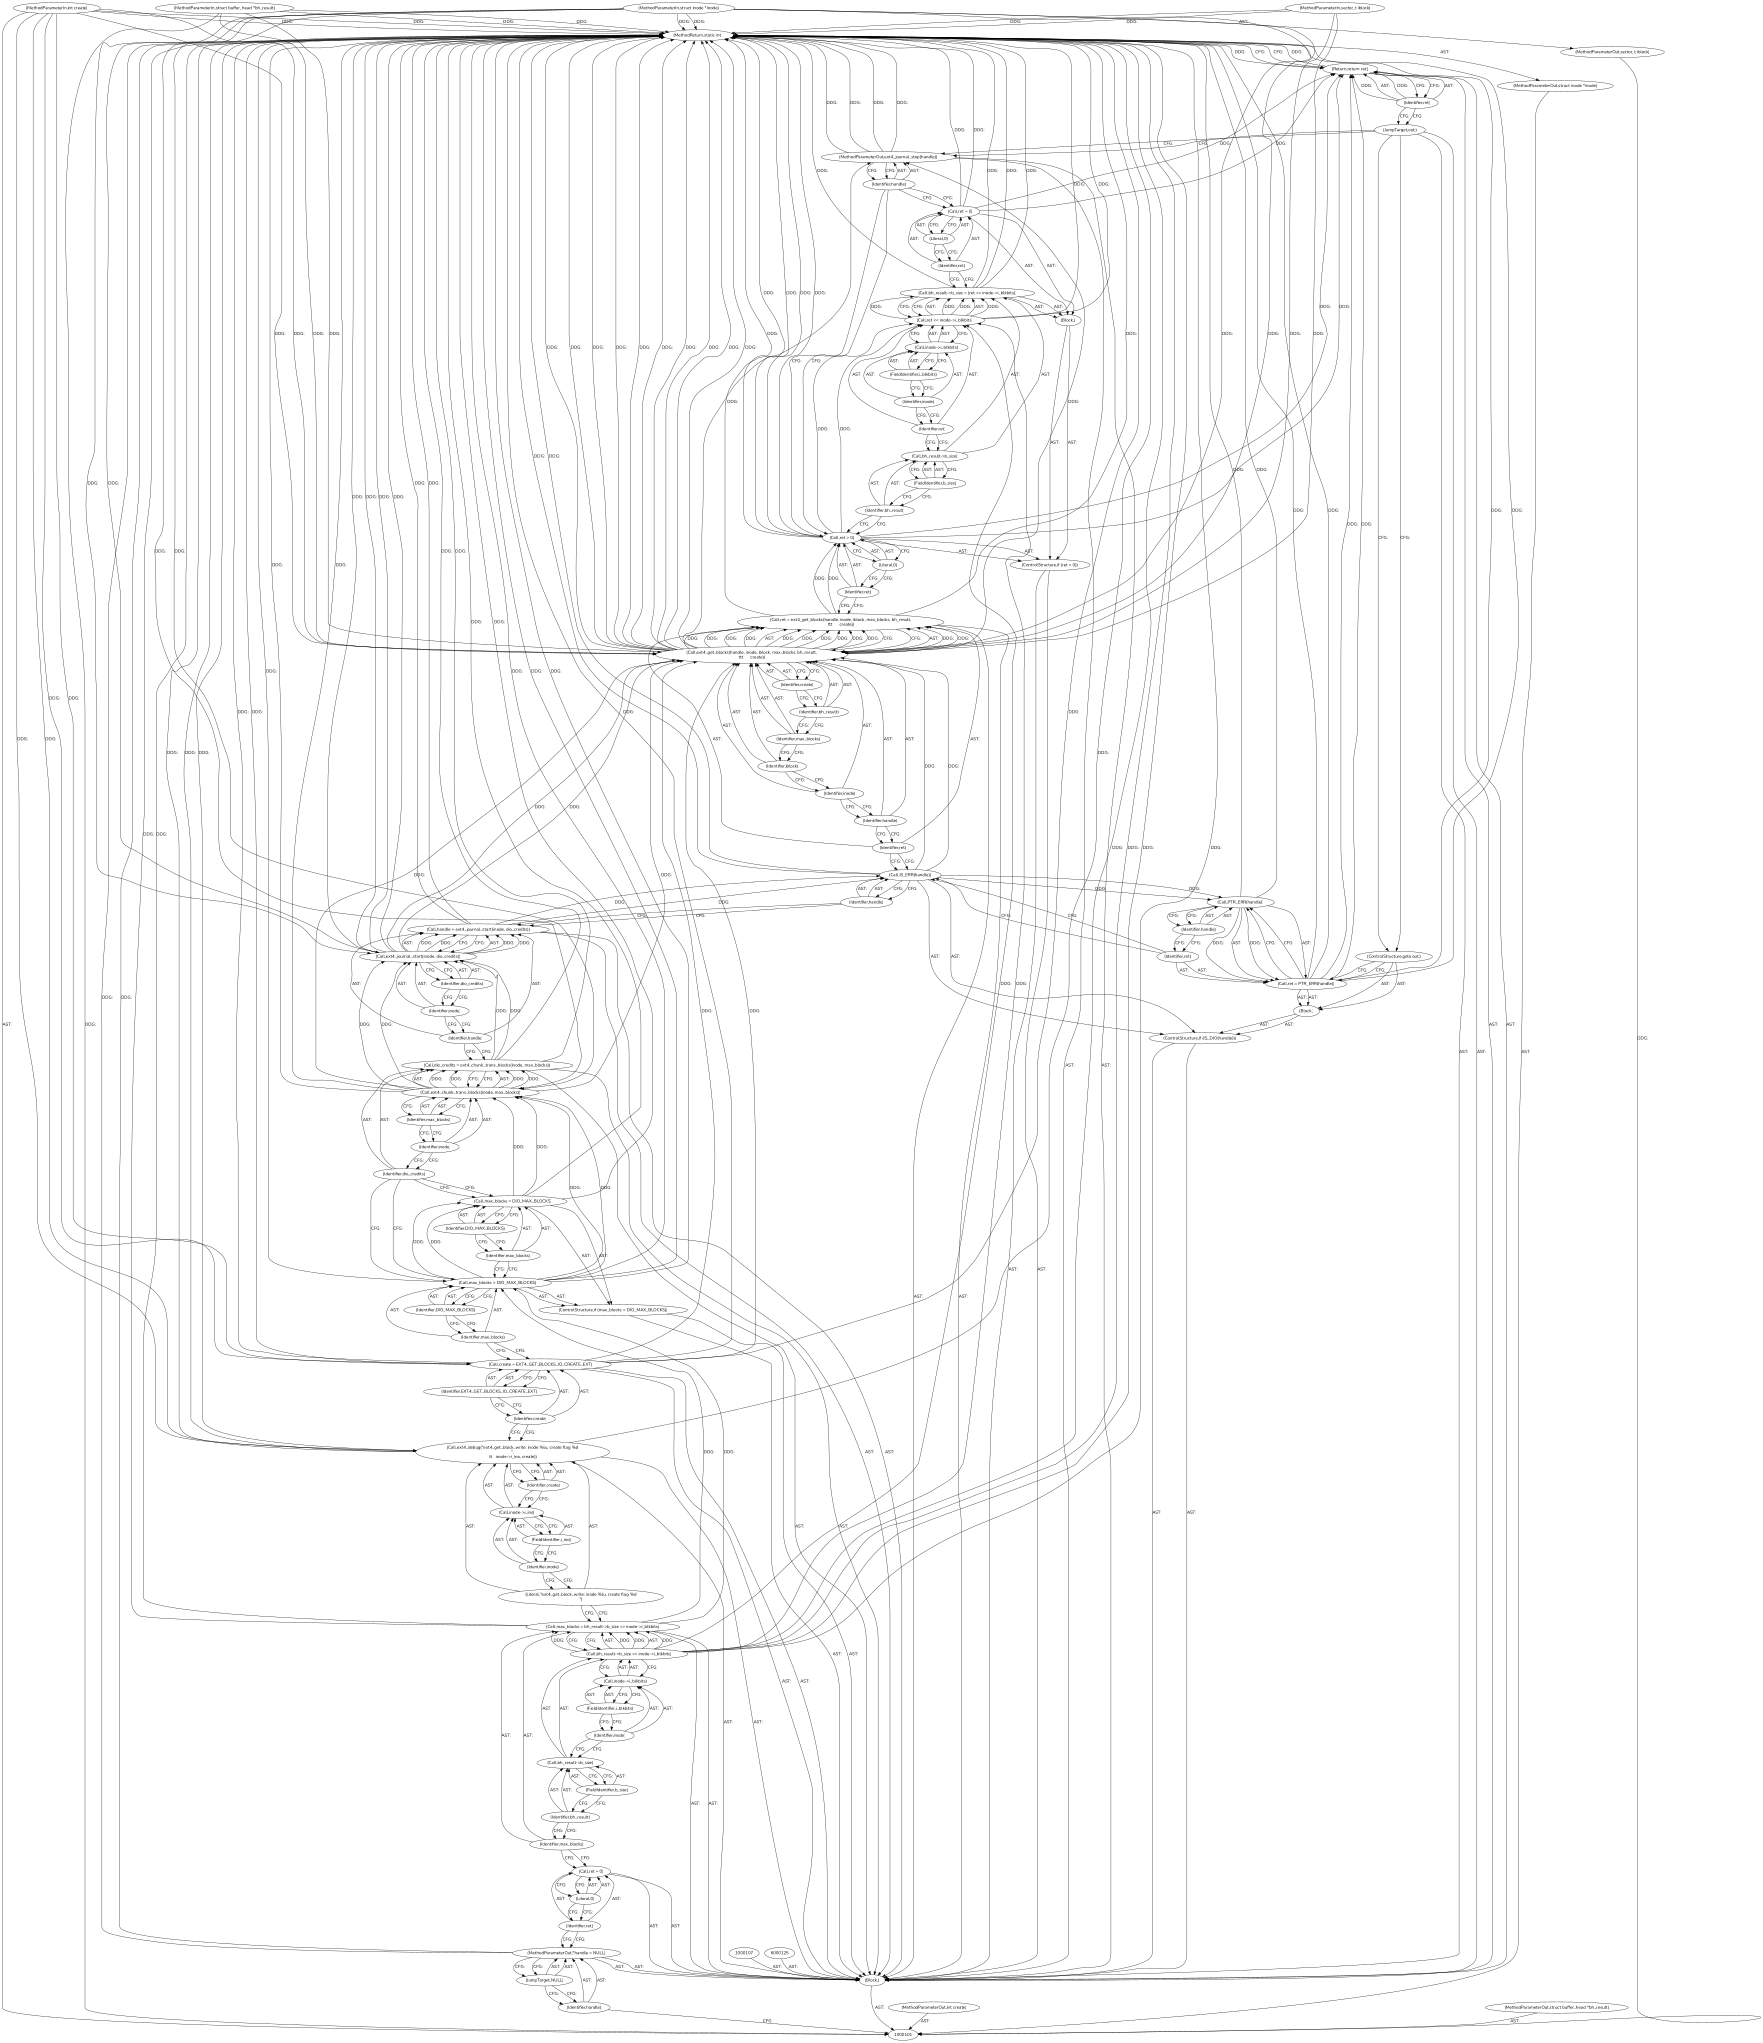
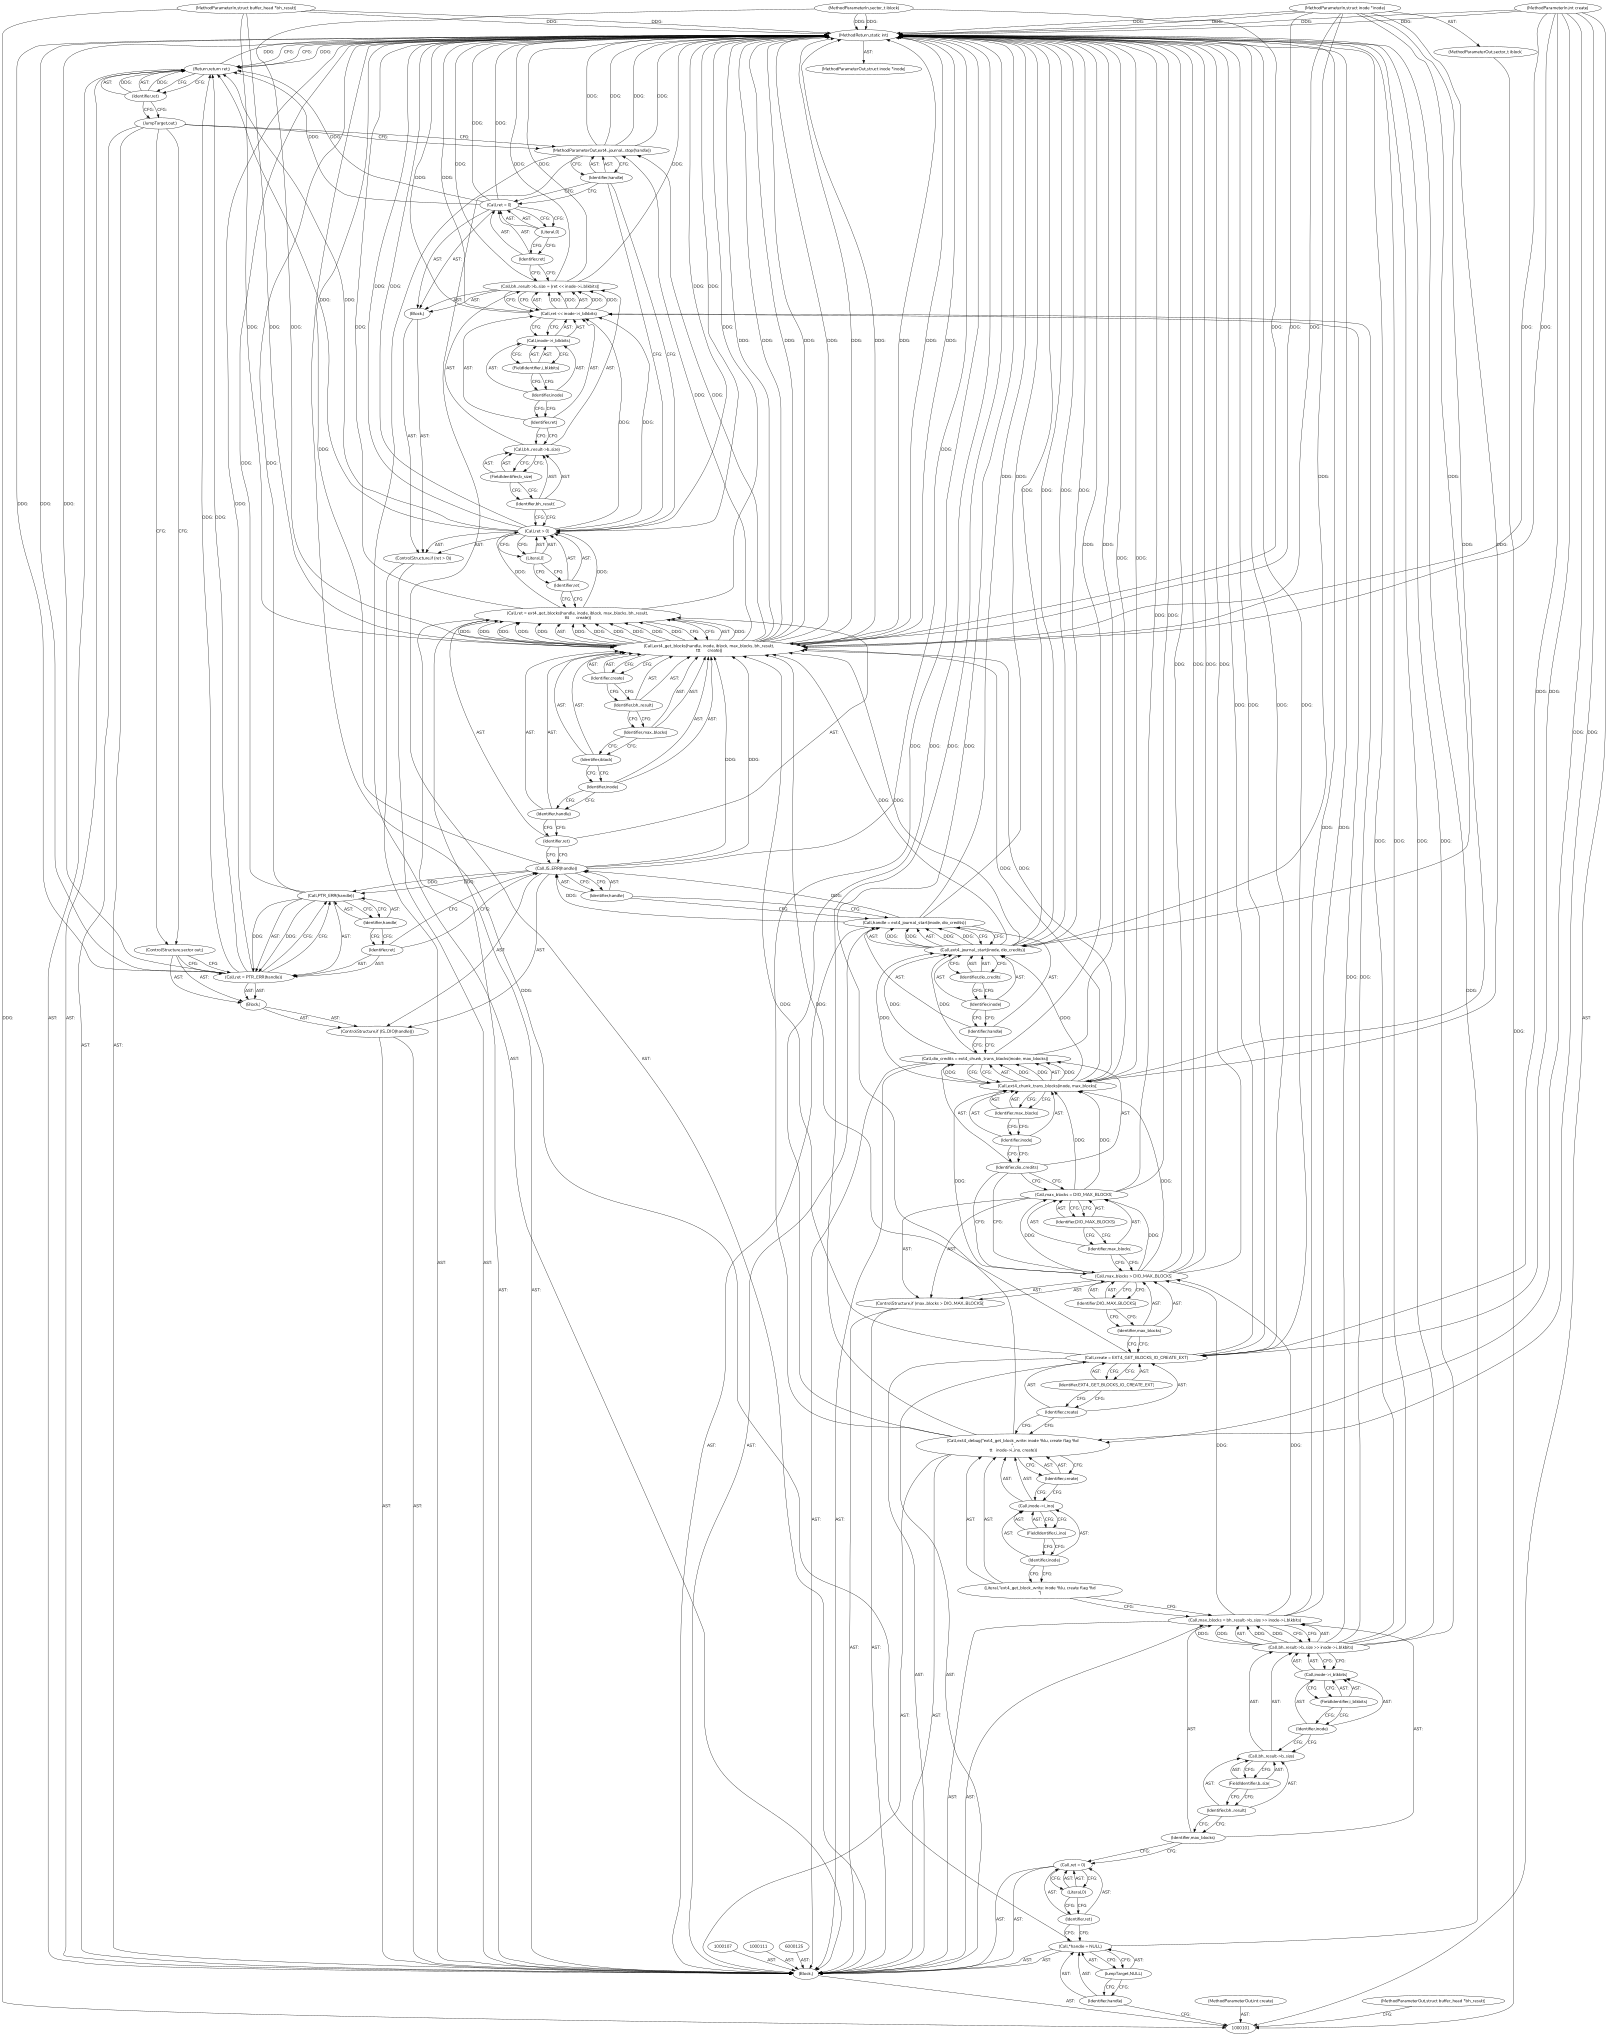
(1394, 957) -> (175, 950)
(1519, 1323) -> none
none -> (758, 1947)
(567, 1953) -> (1080, 1947)
(1516, 2021) -> (1388, 2015)
